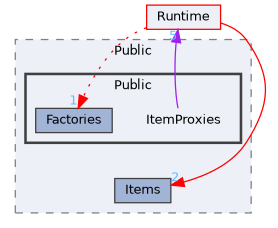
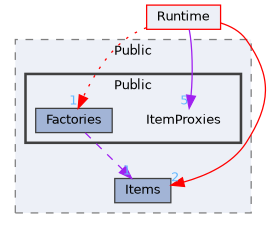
(175, 82) -> (192, 63)
none -> (104, 151)
